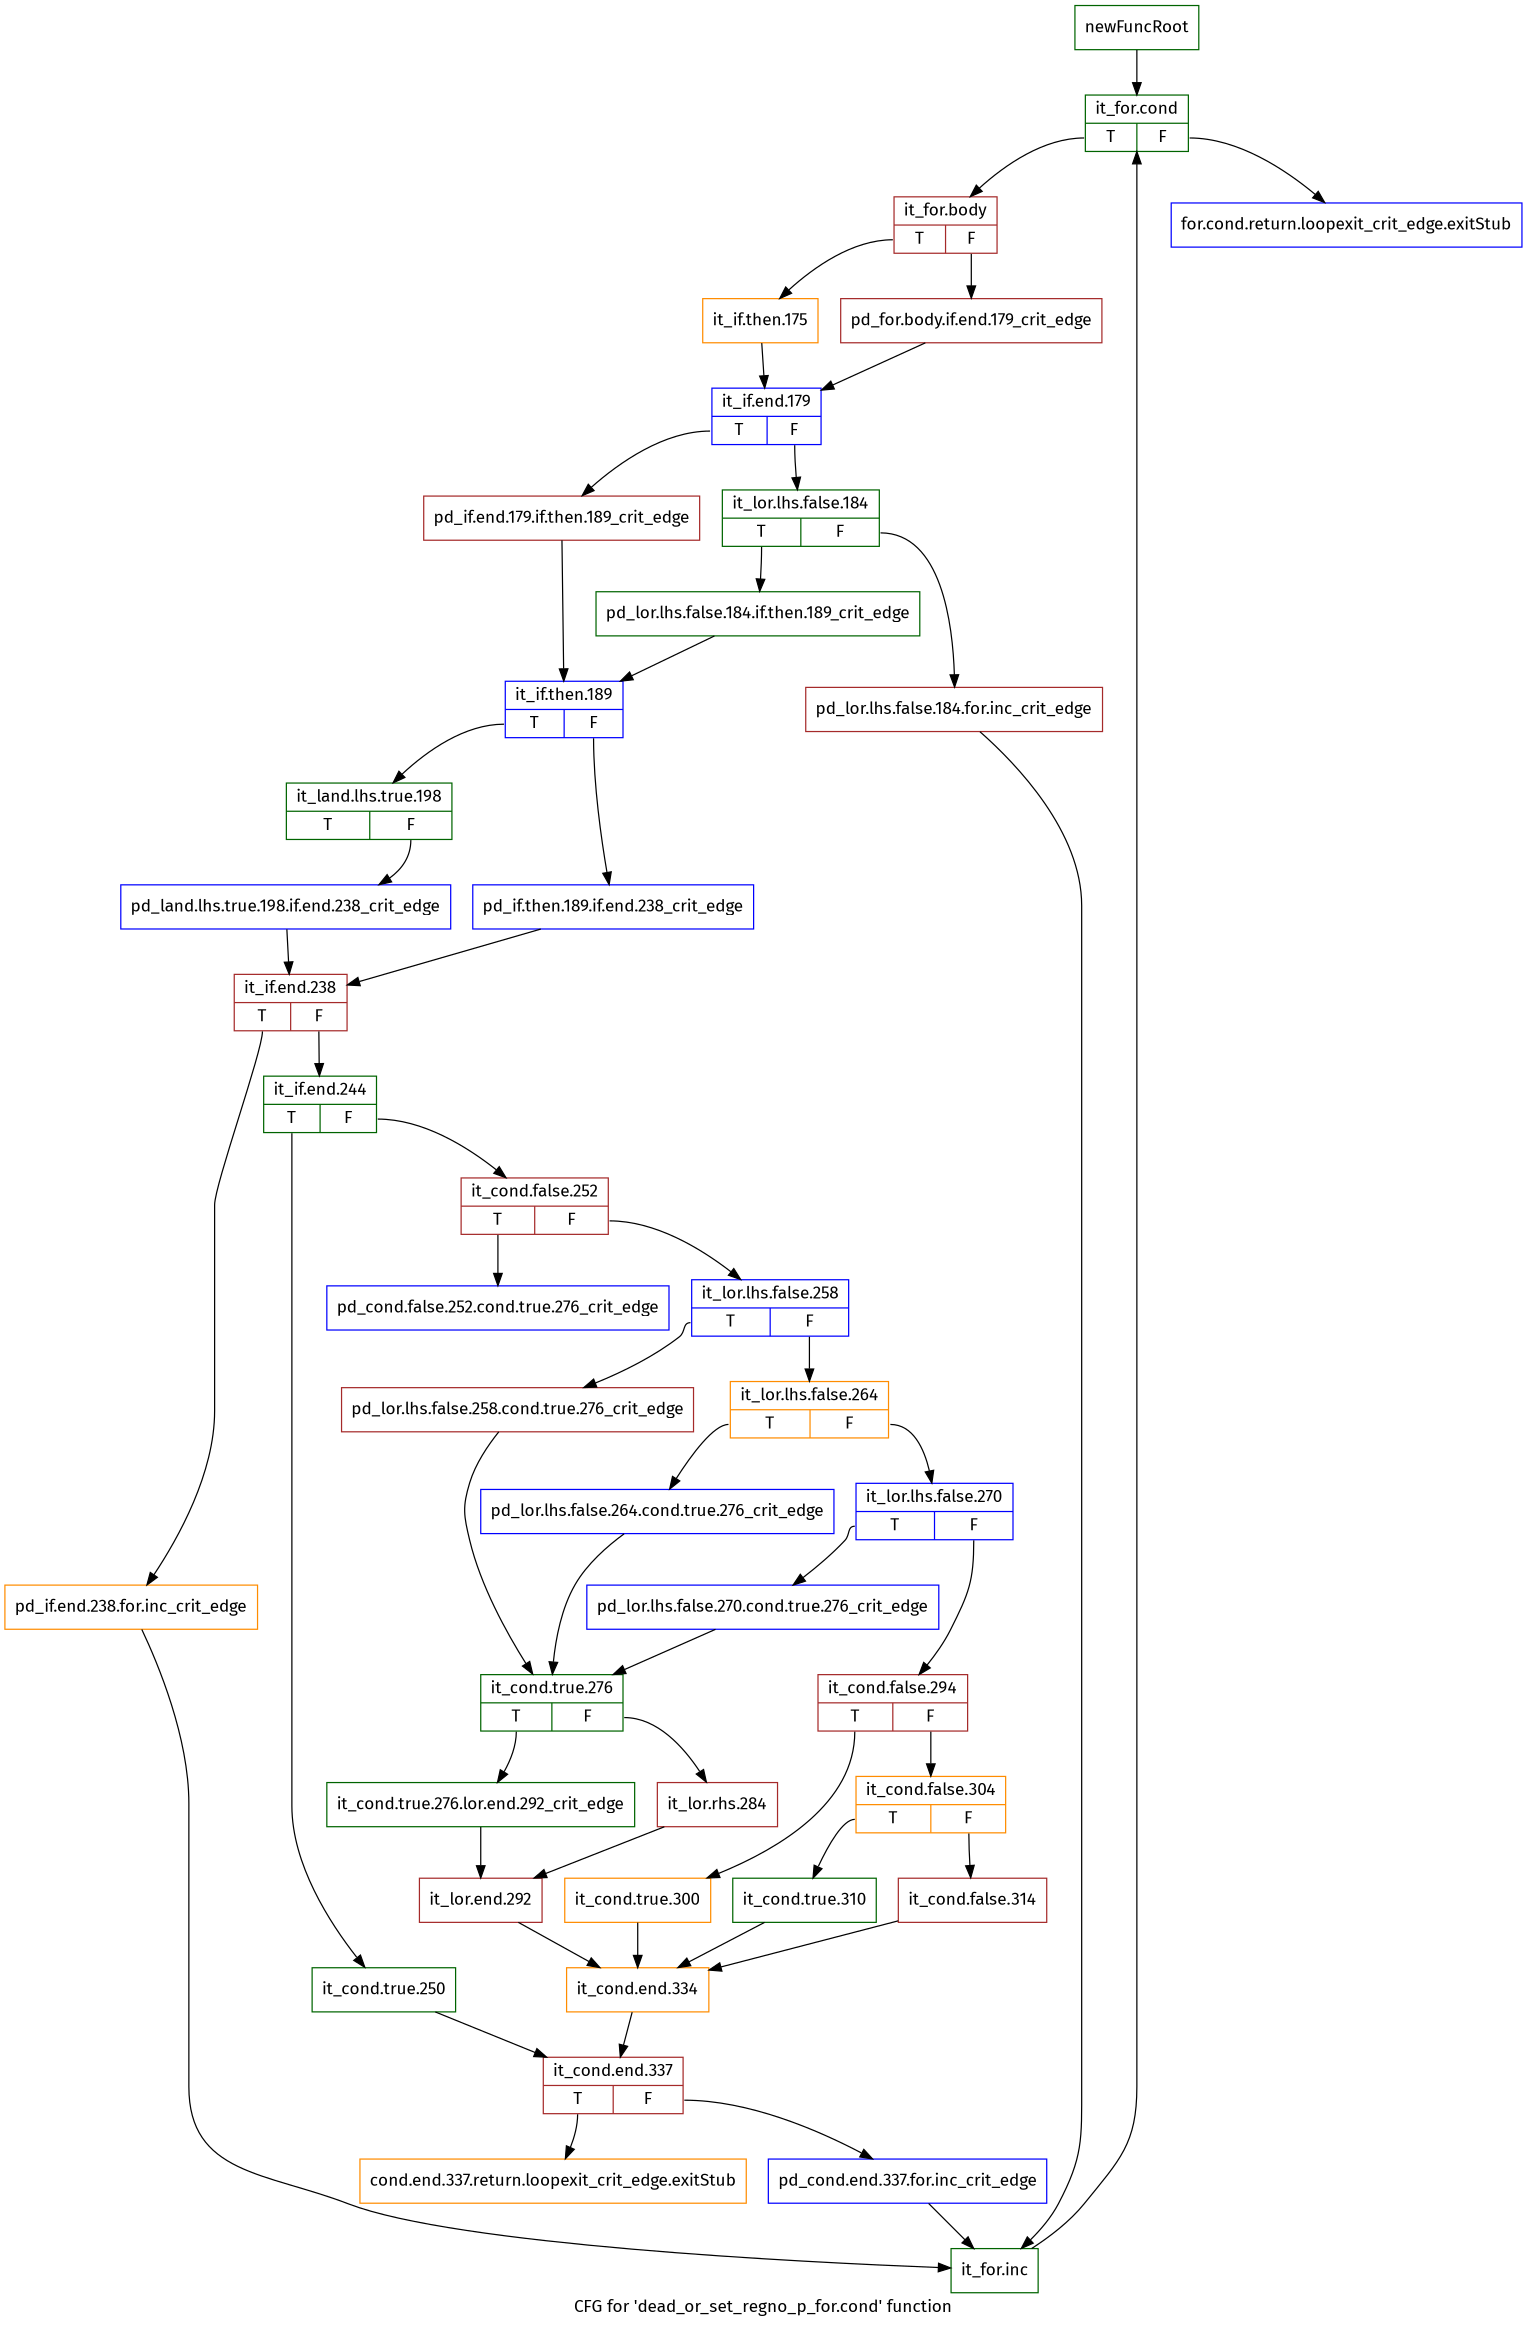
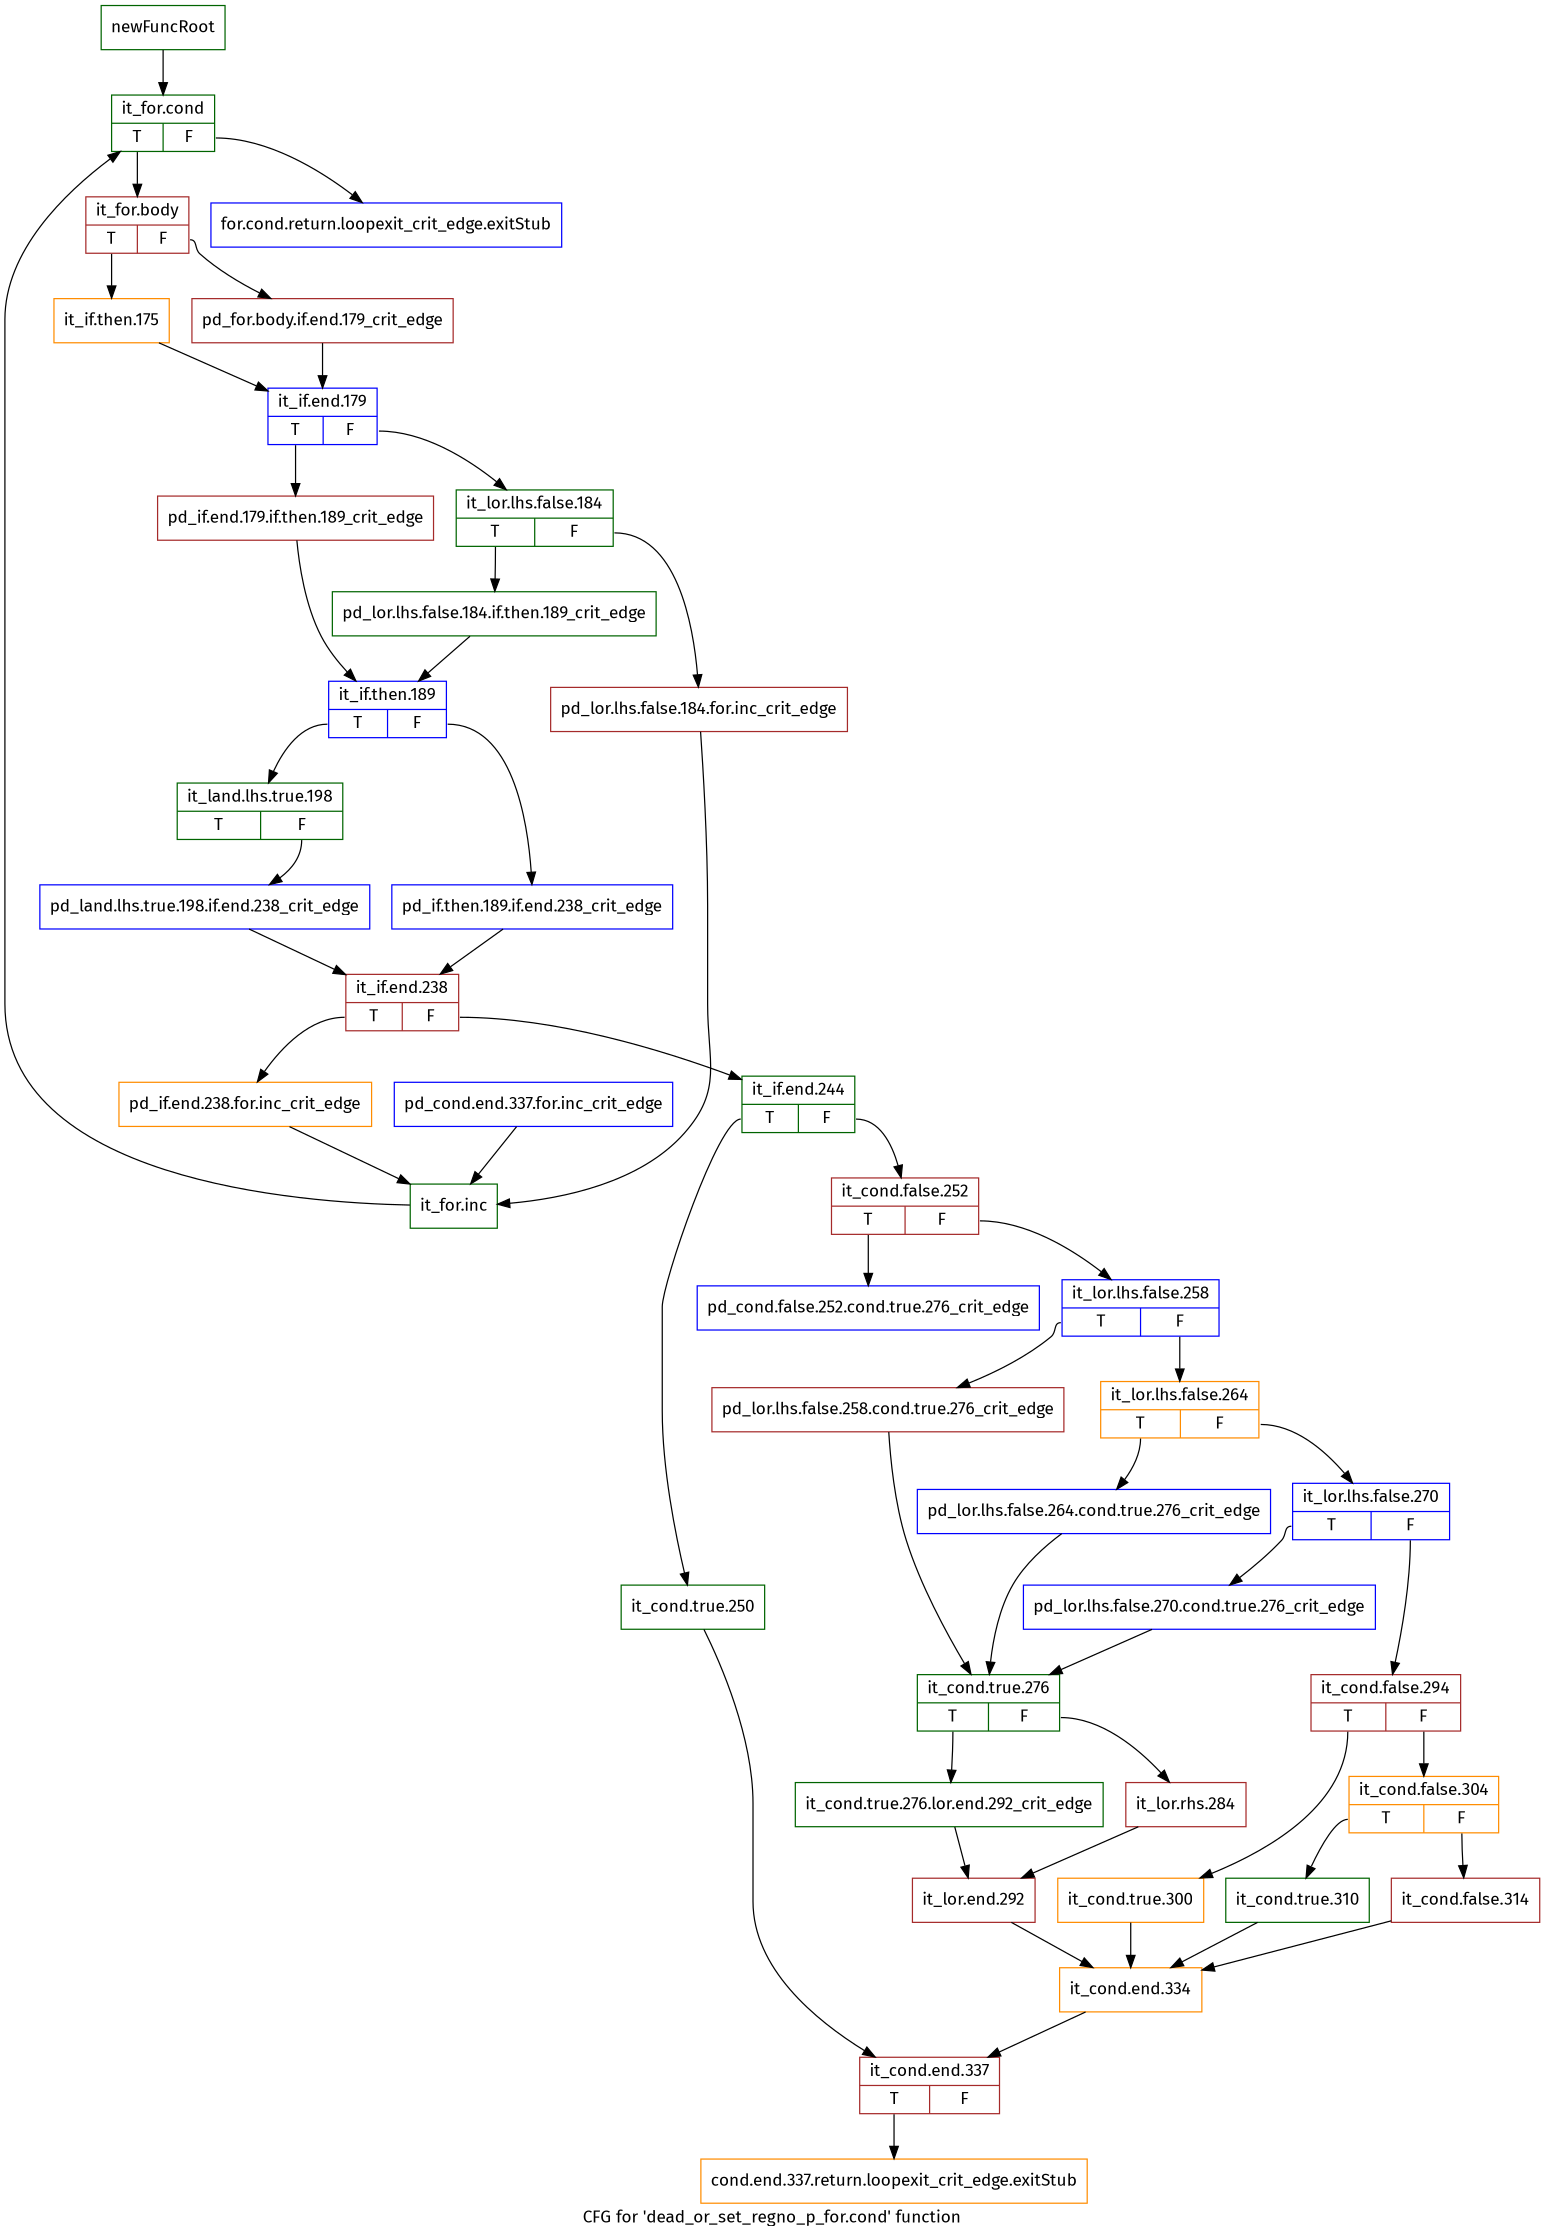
(776, 2116) -> none
